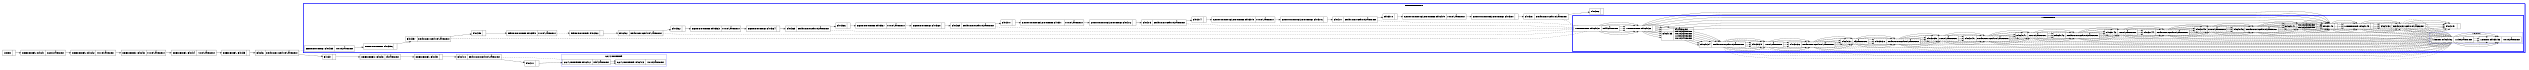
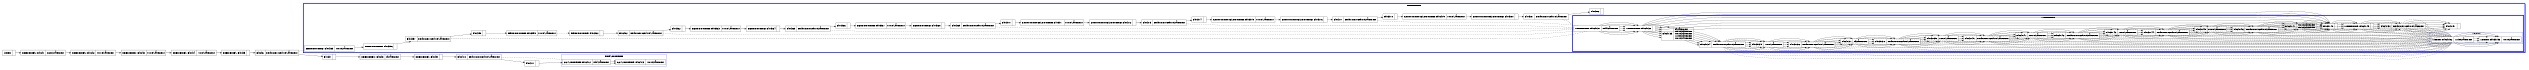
(1414, 6) -> (1414, 6)
(614, 56) -> (614, 56)
